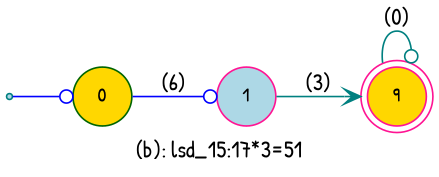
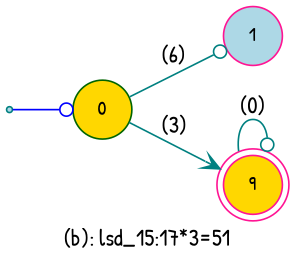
(168, 97) -> (172, 76)
(310, 97) -> (167, 142)
